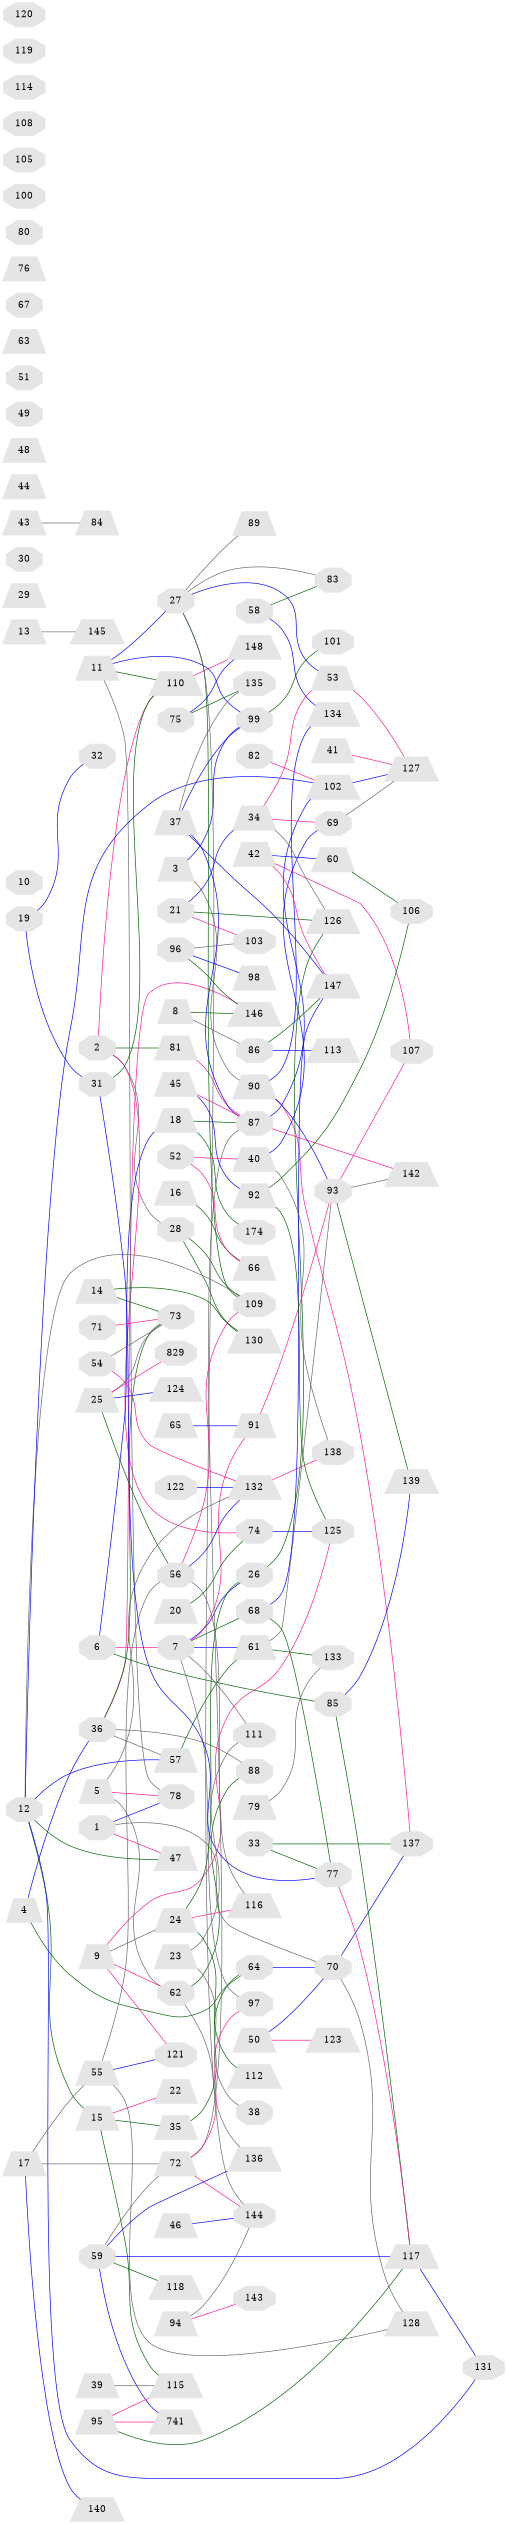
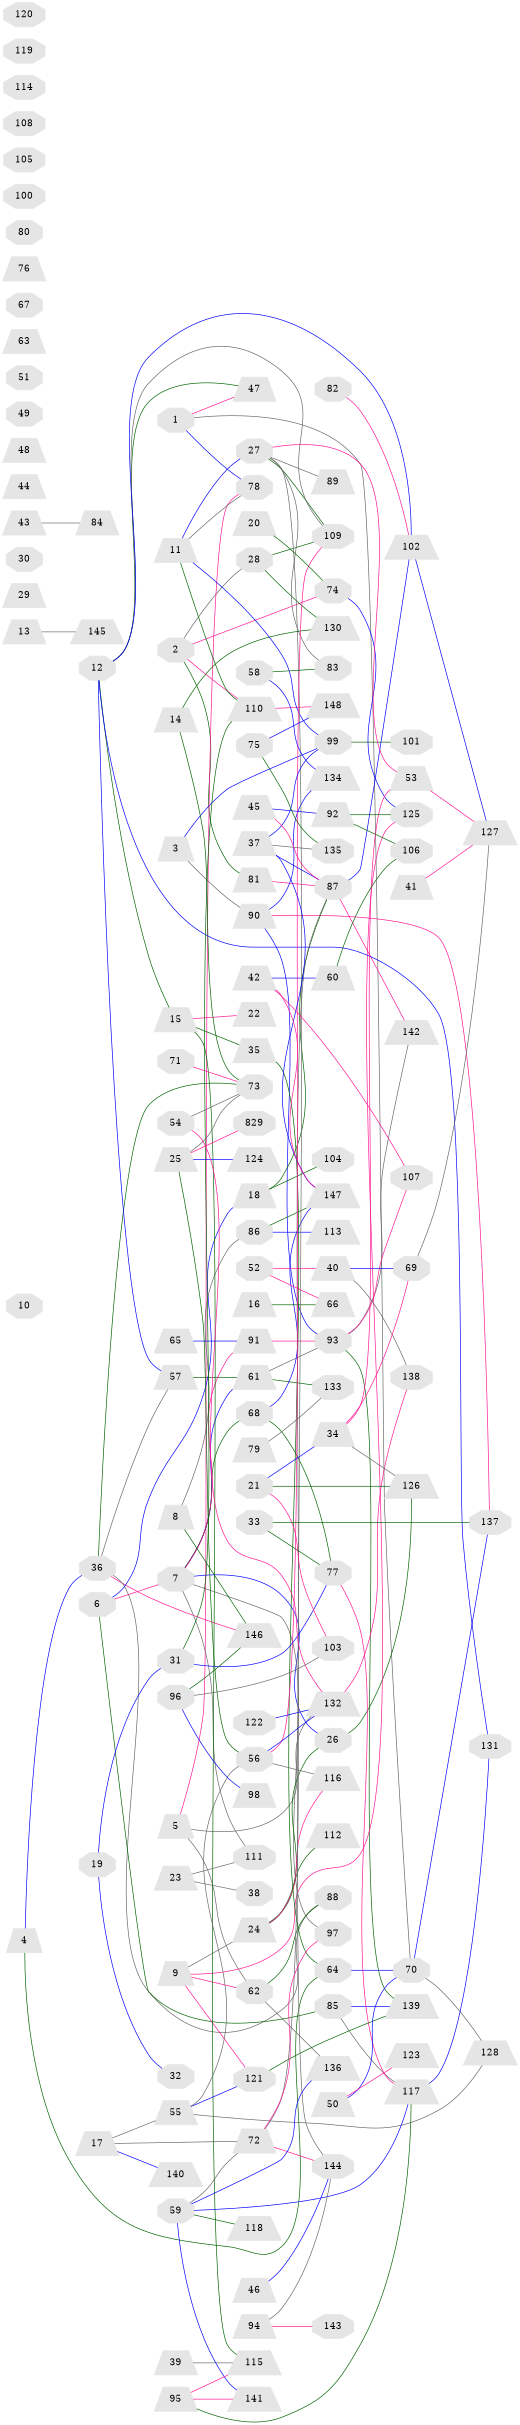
(280, 592) -> (379, 573)
(254, 1232) -> (333, 1160)
(378, 1980) -> (365, 2053)
none -> (326, 2041)
(176, 2422) -> (254, 2399)
